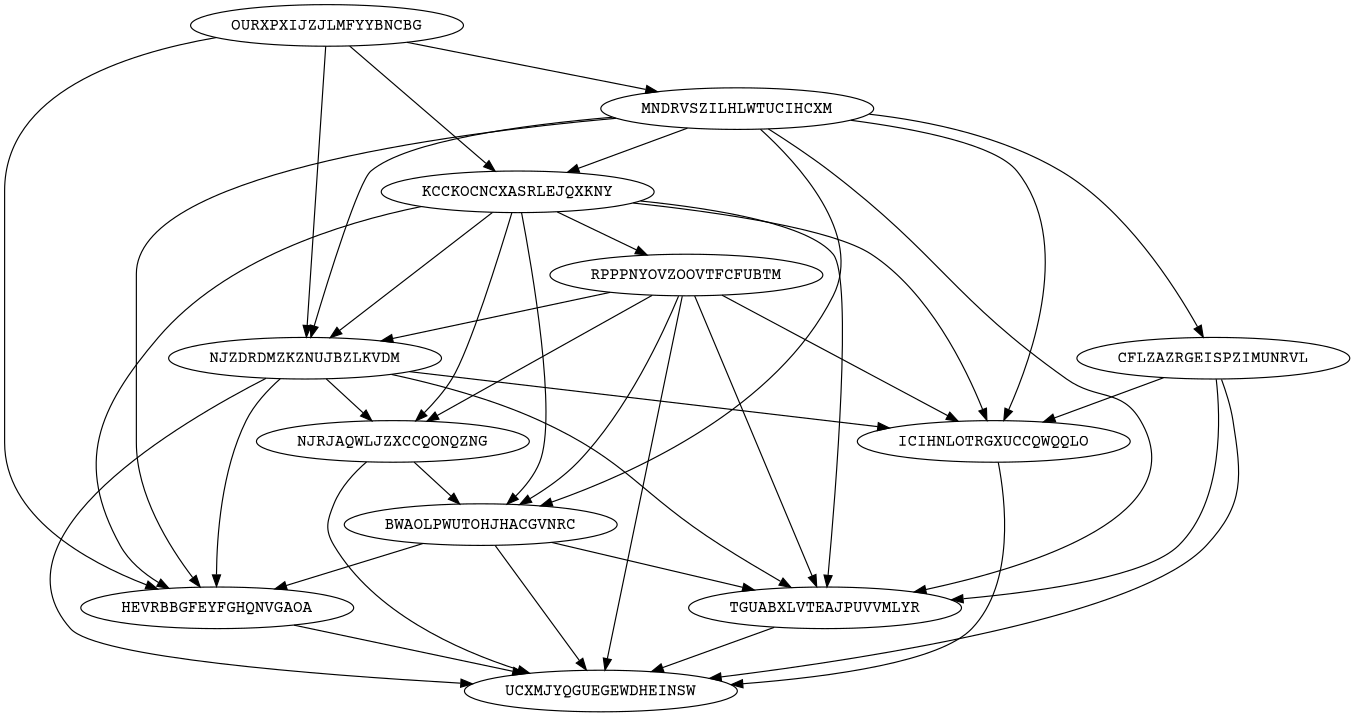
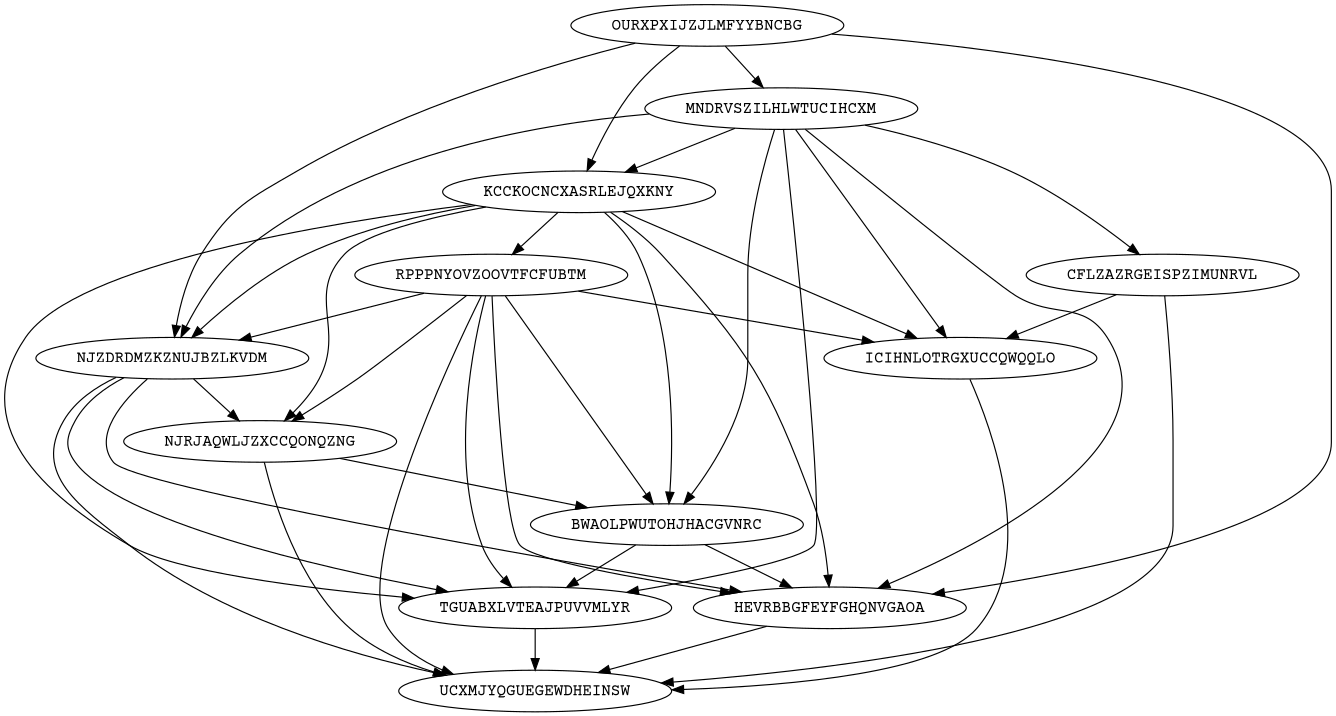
(644, 399) -> none
none -> (513, 524)
(1158, 559) -> none
(537, 603) -> none
